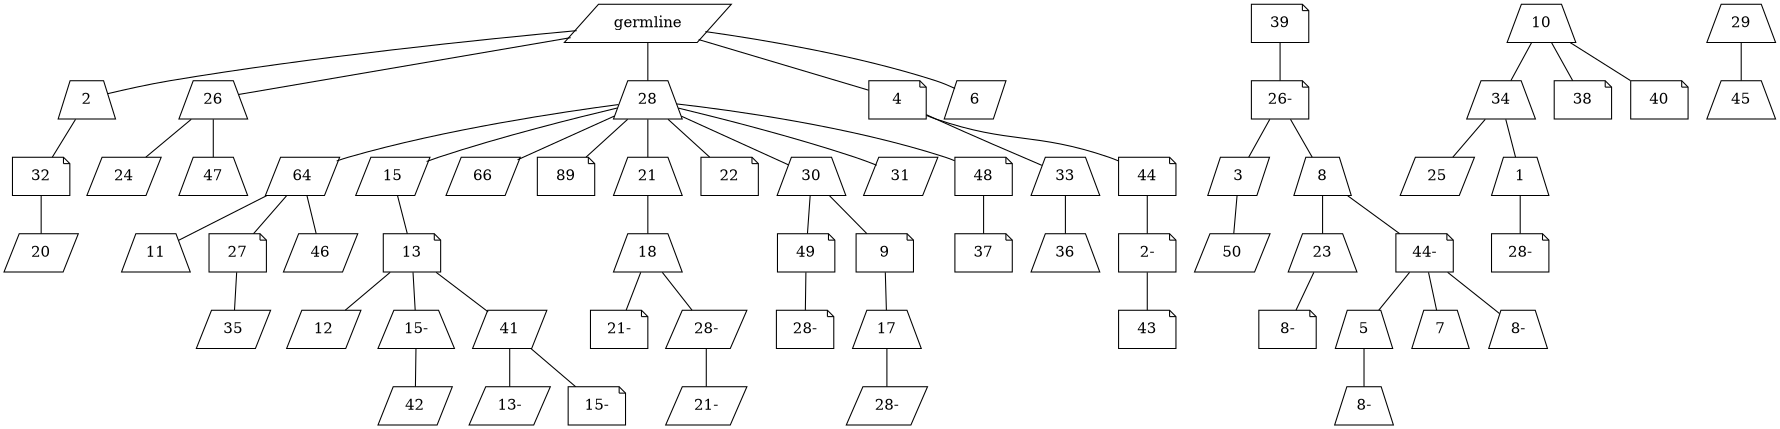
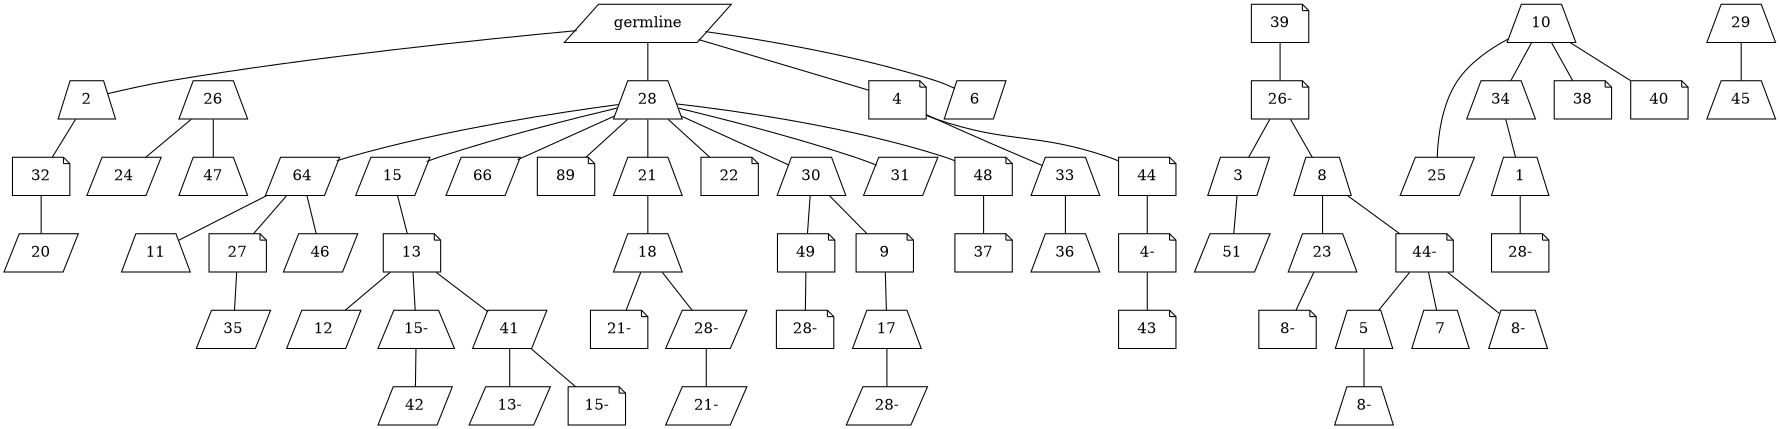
(405, 66) -> none
(1469, 138) -> (1454, 87)
(1147, 253) -> (1147, 253)
(1232, 253) -> (1232, 253)
